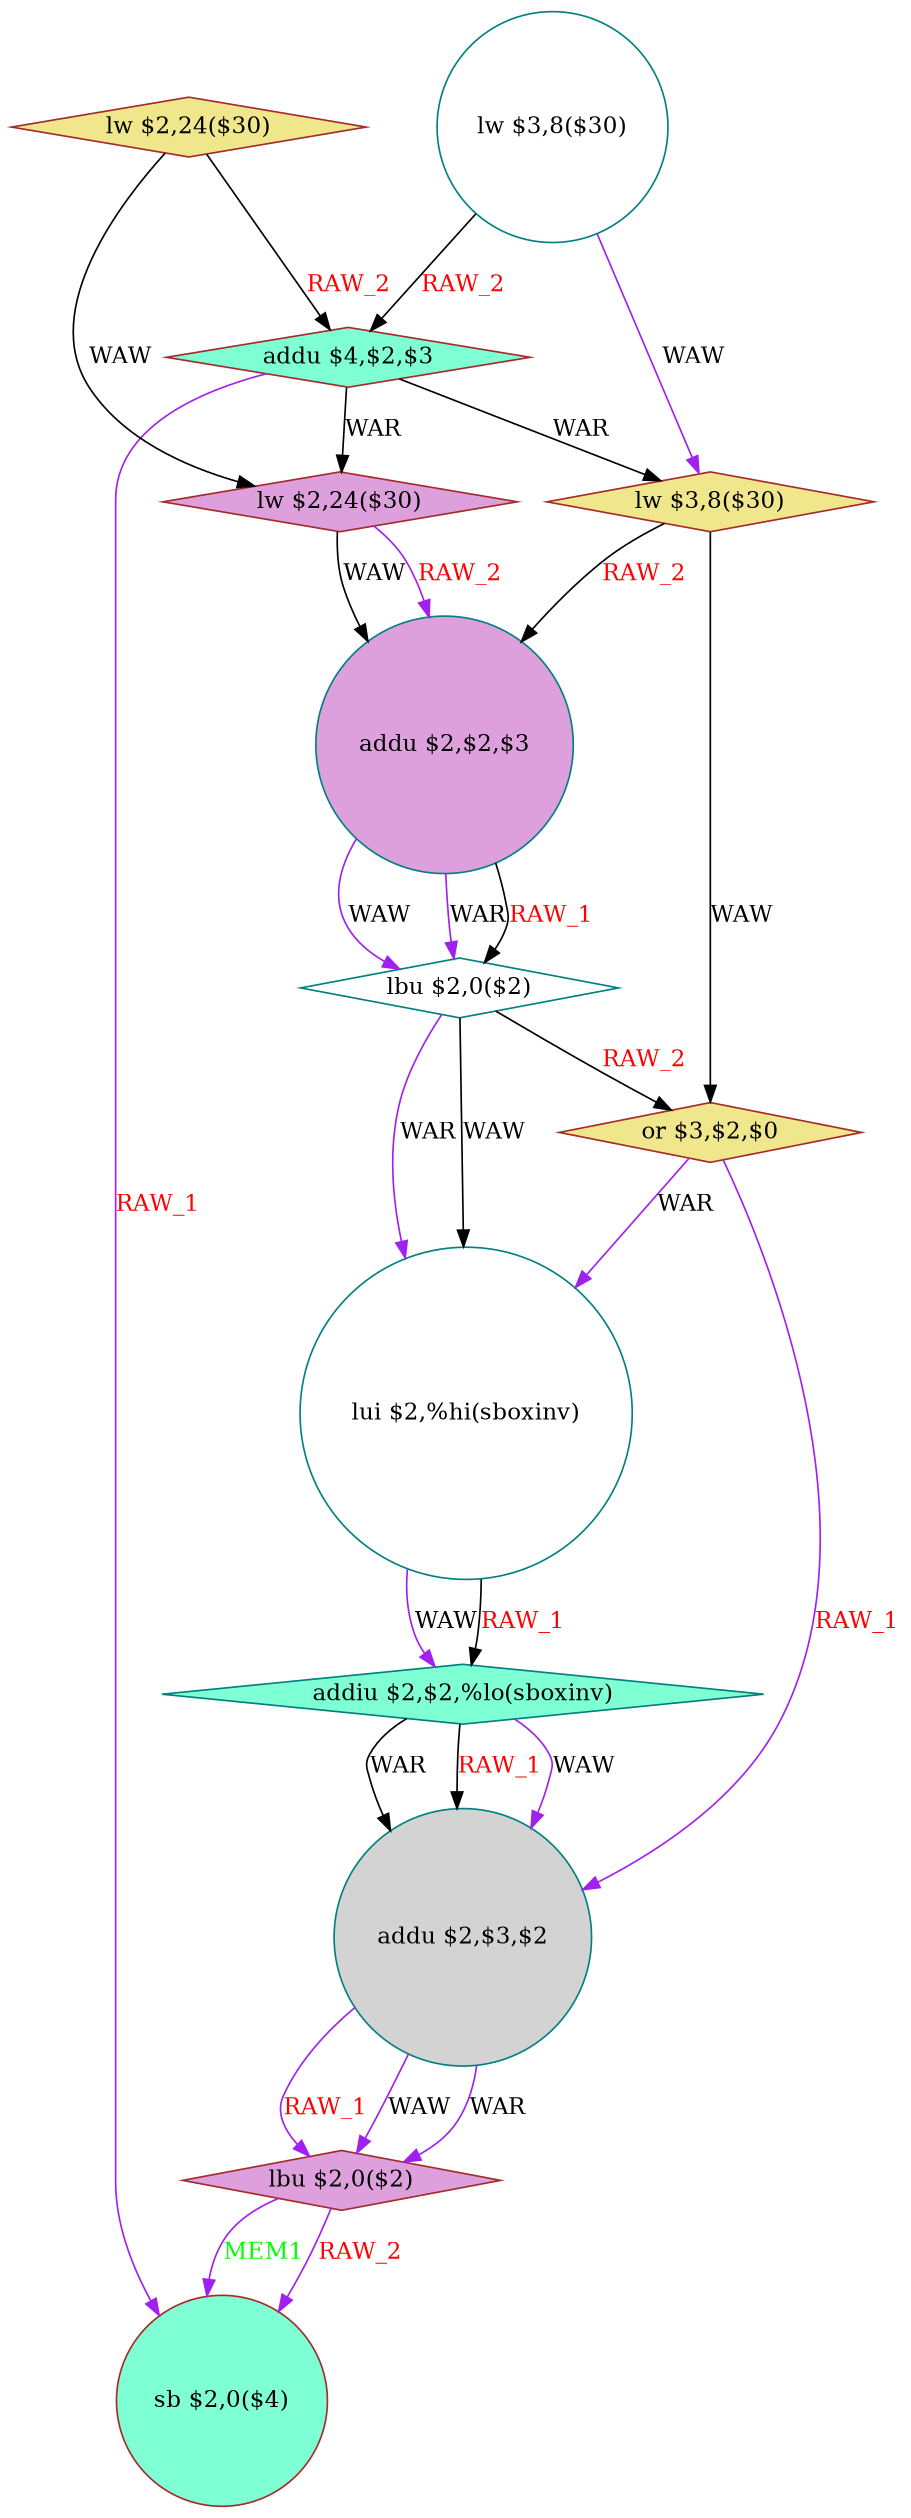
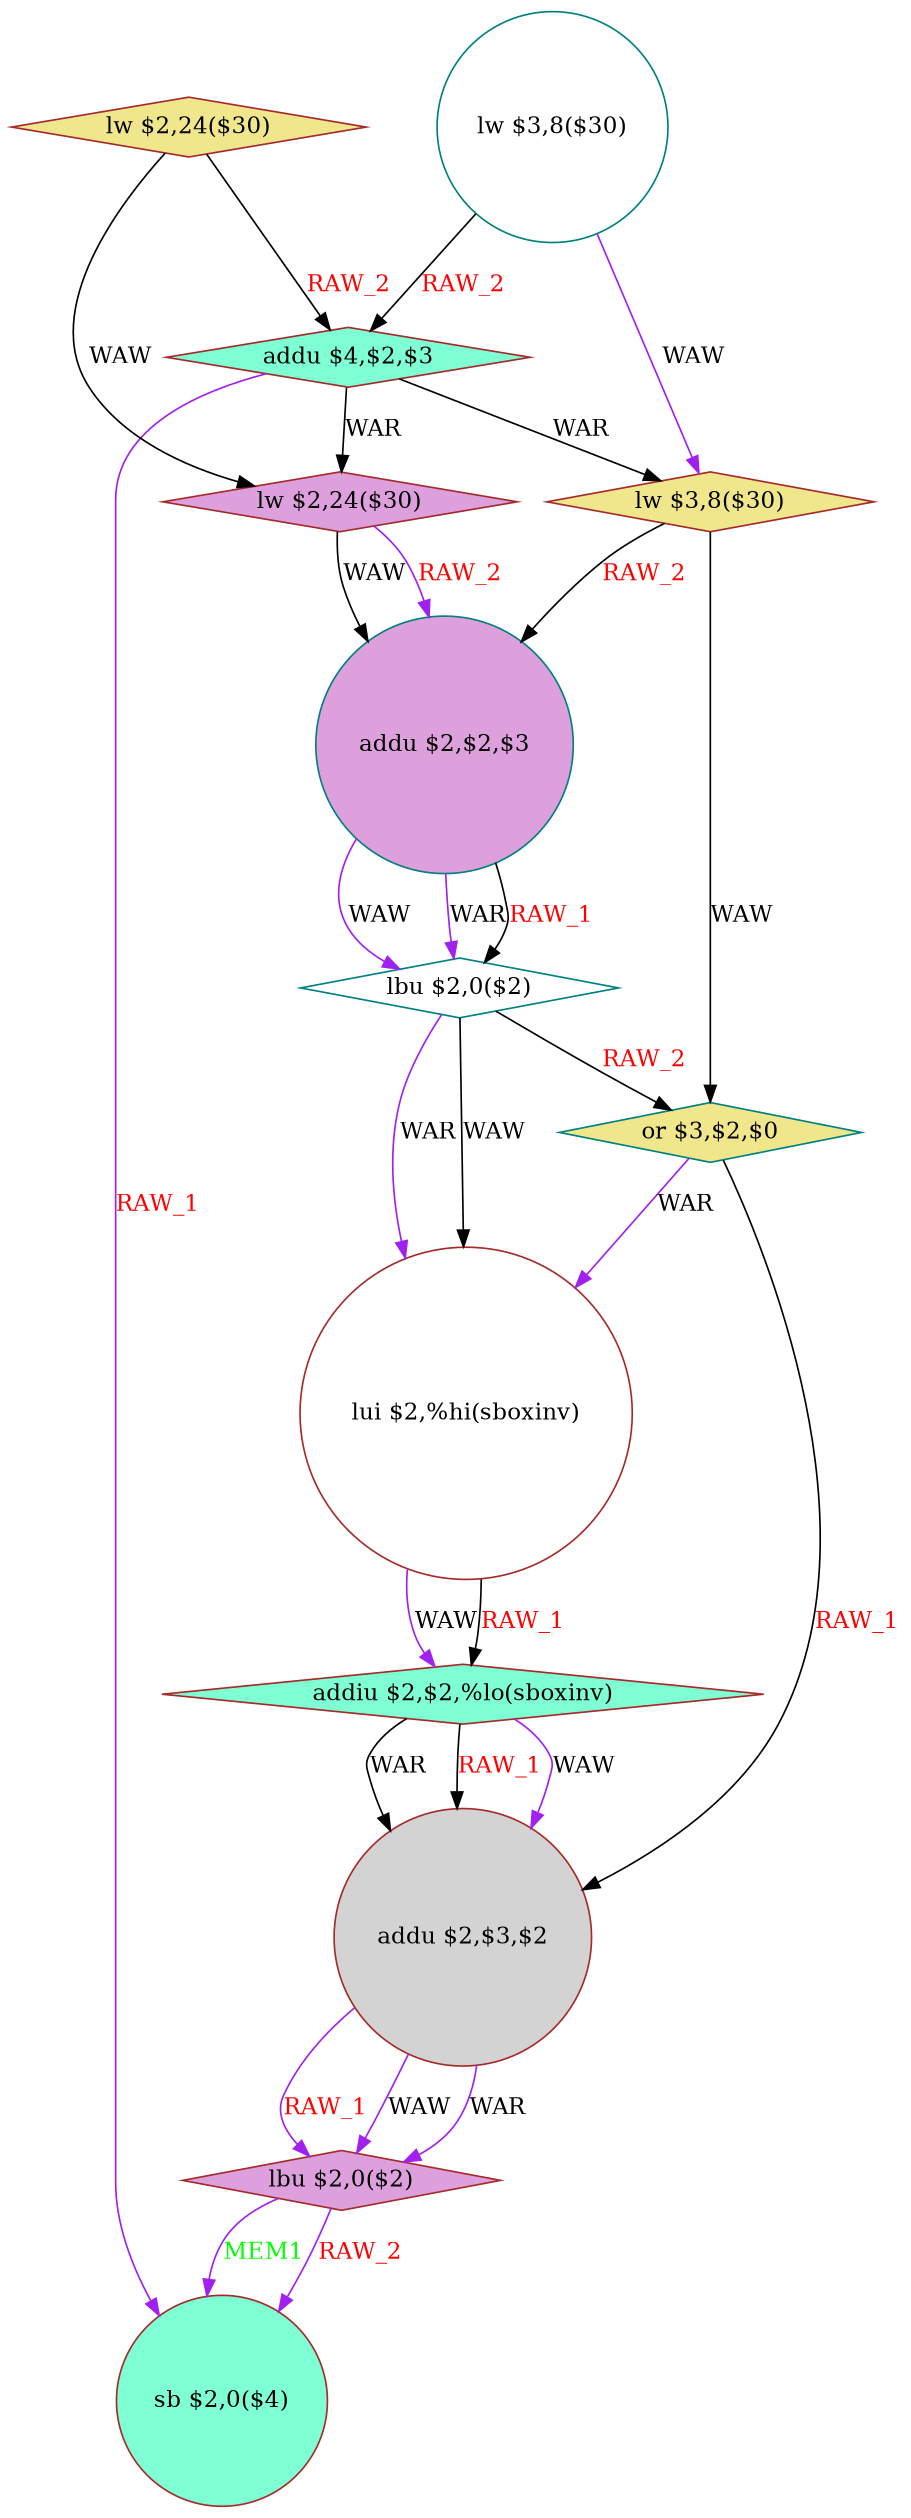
(710, 1132) -> (710, 1132)
(466, 1413) -> (466, 1413)
(819, 1560) -> (819, 1560)
(463, 1694) -> (463, 1694)
(463, 1937) -> (463, 1937)
